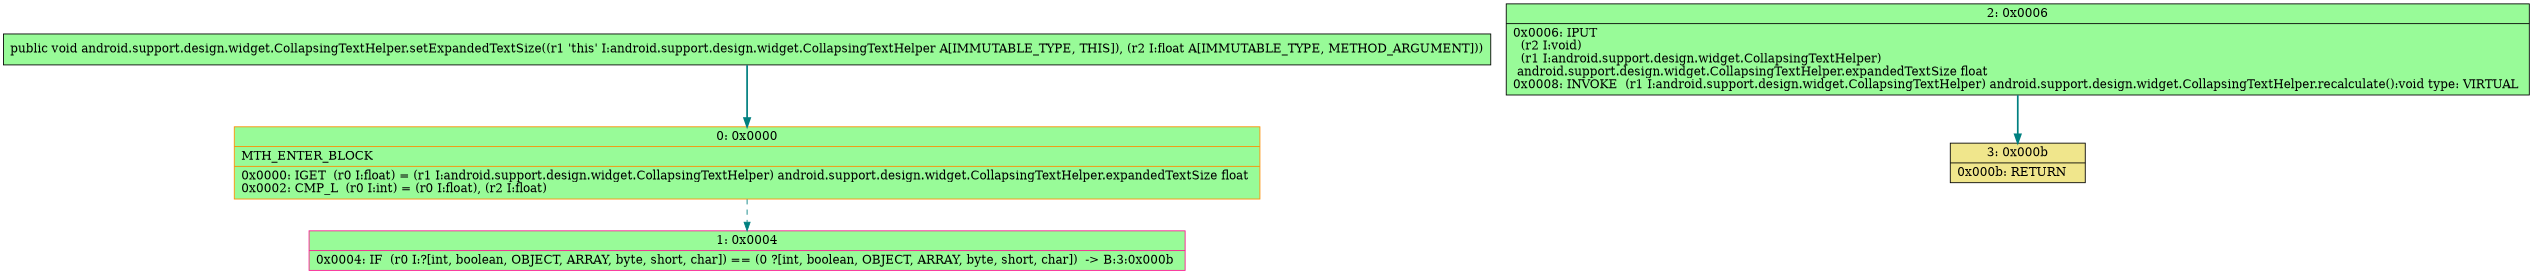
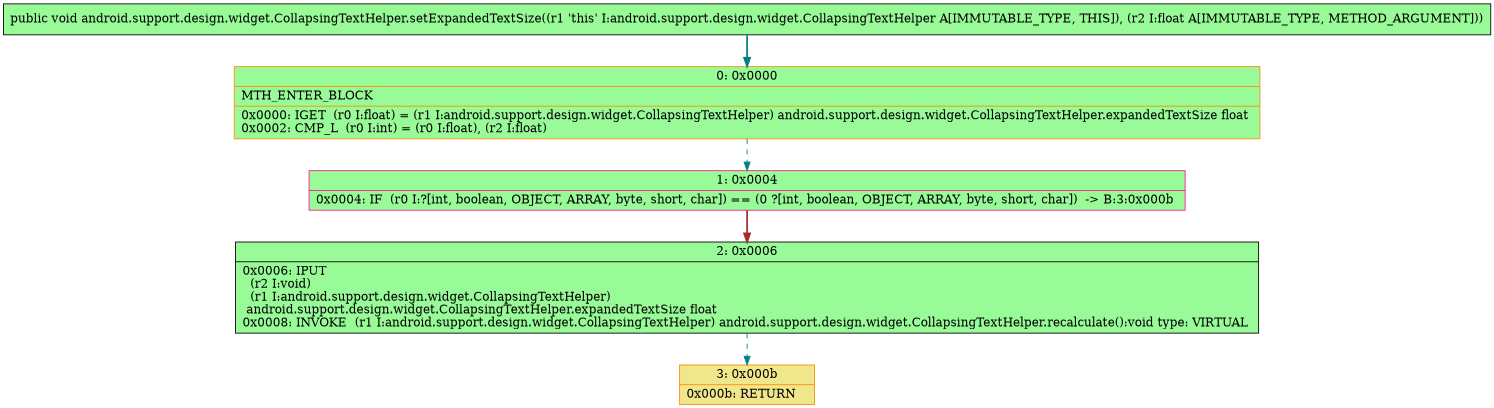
(2018, 115) -> (747, 345)
(2018, 163) -> (747, 385)
none -> (747, 222)
